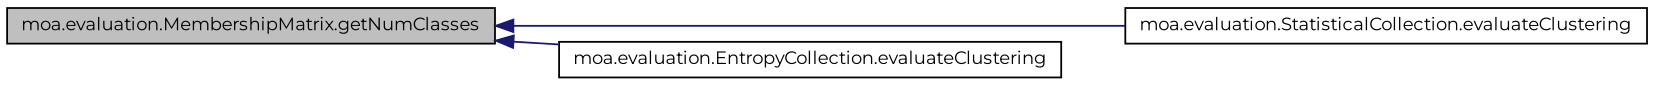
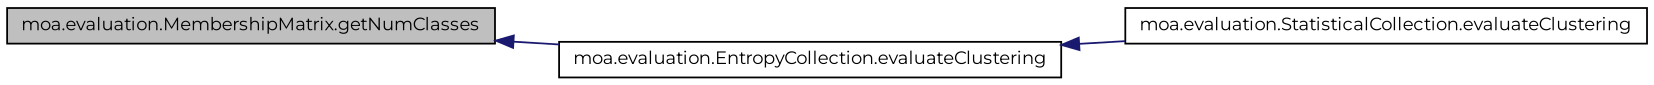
(820, 26) -> (1102, 43)
